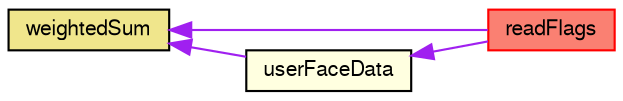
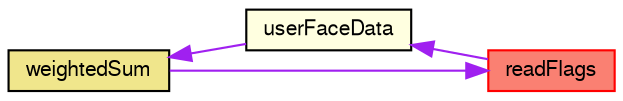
(340, 30) -> (318, 71)
